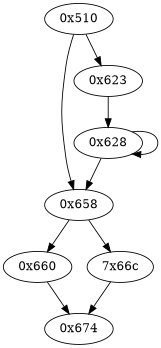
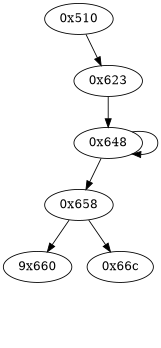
(62, 108) -> none
(108, 143) -> (108, 143)
(38, 267) -> (38, 267)
(120, 267) -> (120, 267)
(79, 329) -> none
